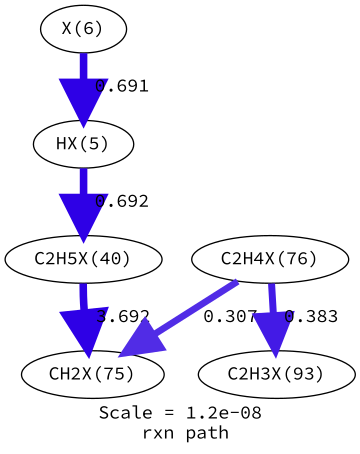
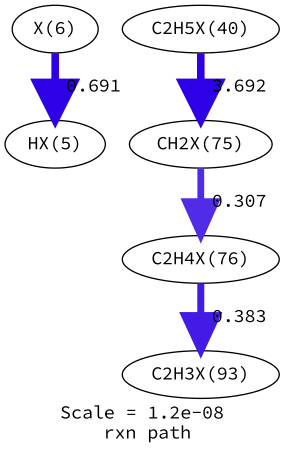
(84, 183) -> none
(196, 308) -> (201, 185)
